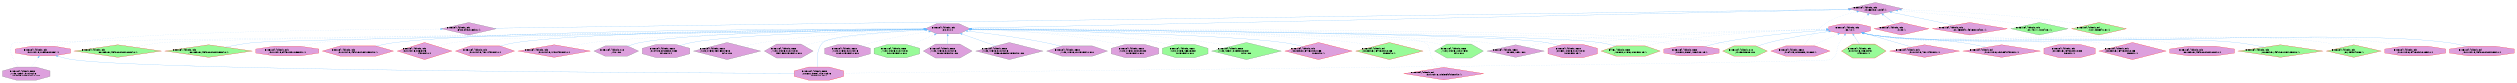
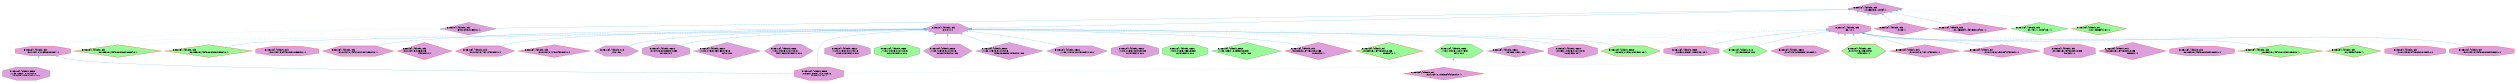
(1214, 31) -> (1450, 64)
(1631, 51) -> (1631, 51)
(1745, 51) -> (1745, 51)
